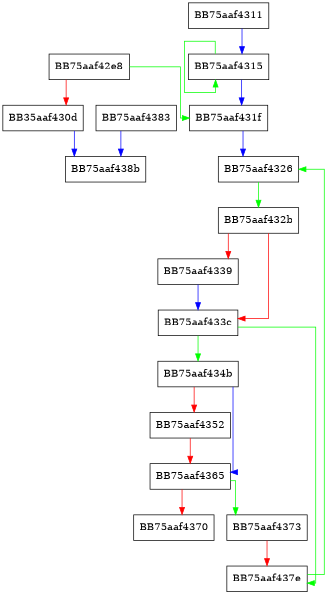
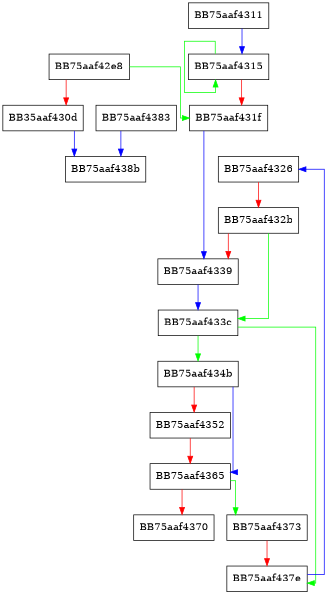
(242, 89) -> (242, 89)
(243, 140) -> (204, 191)
(258, 191) -> (258, 191)
(268, 288) -> (268, 288)
(324, 371) -> (324, 371)
